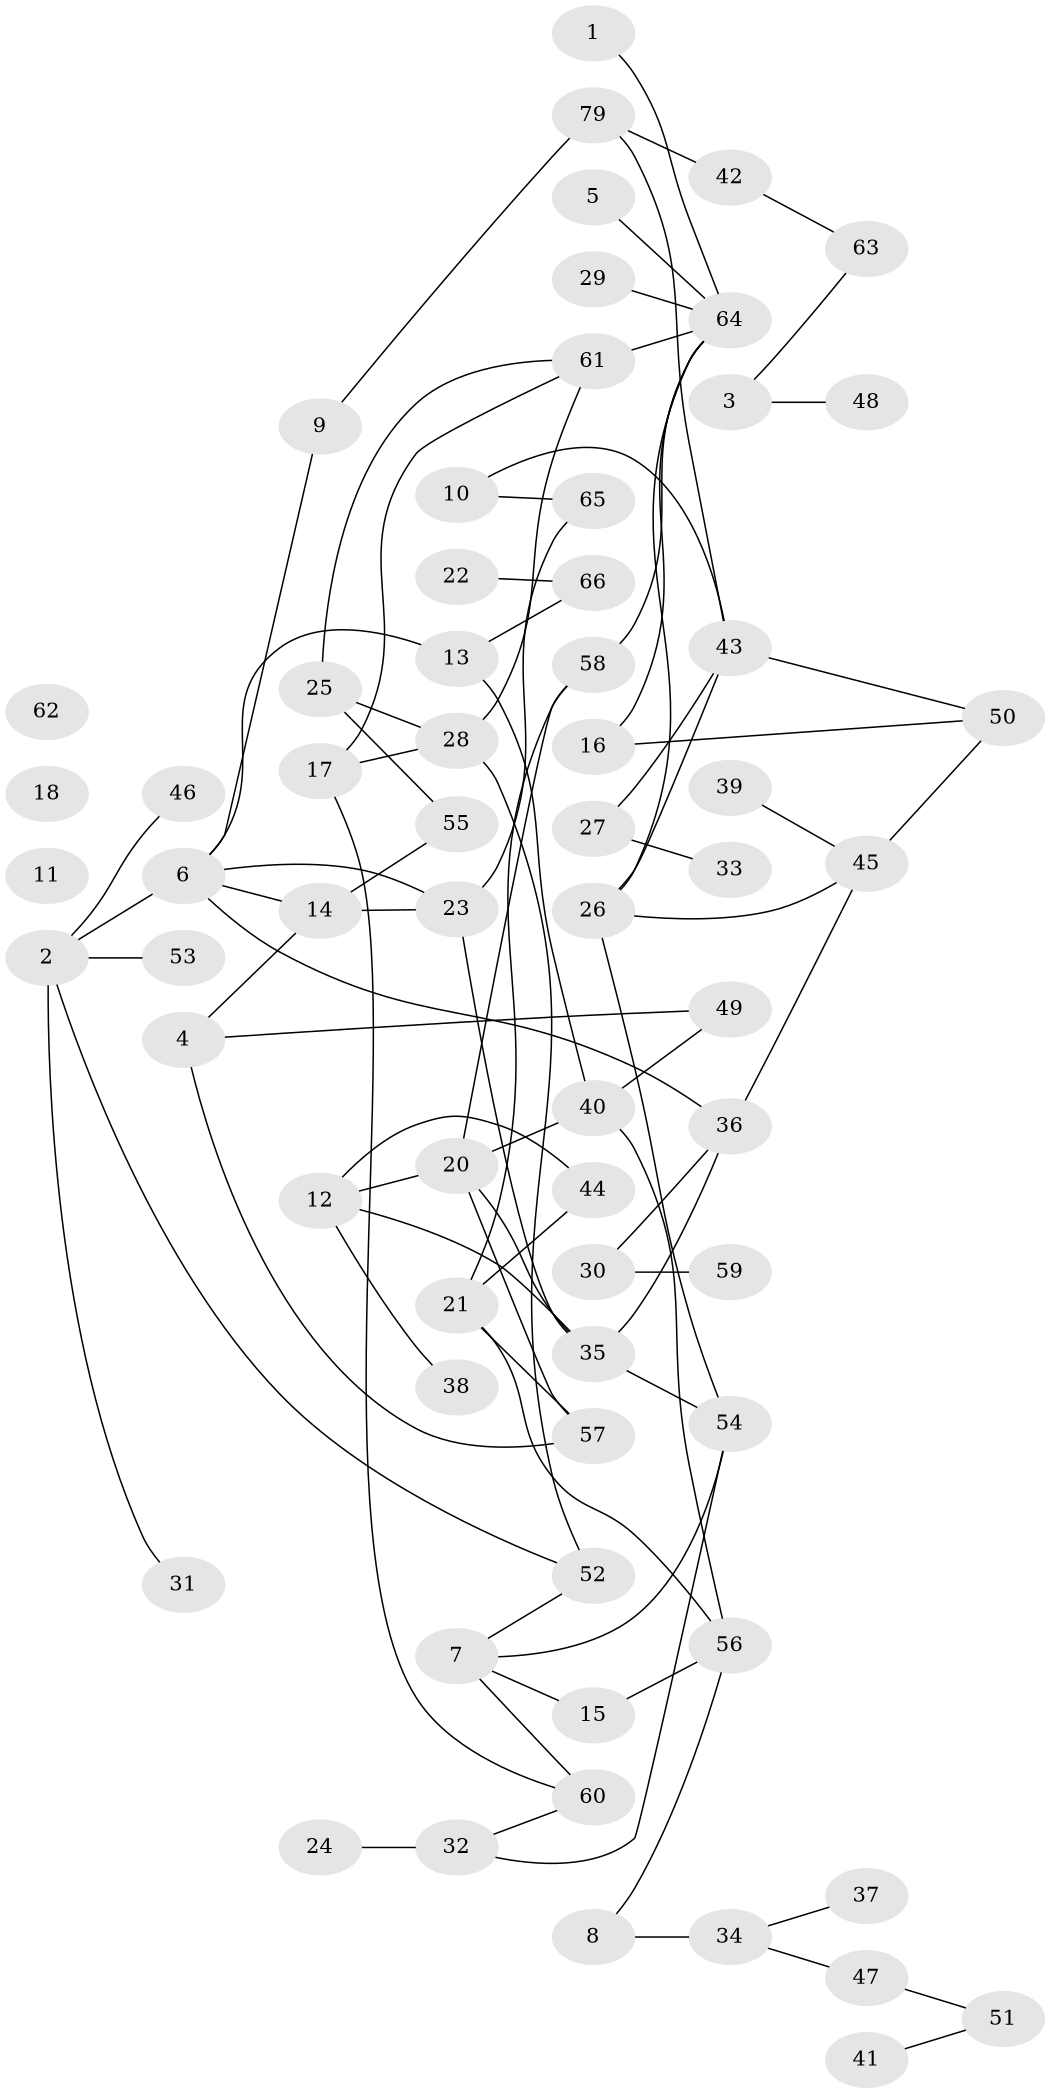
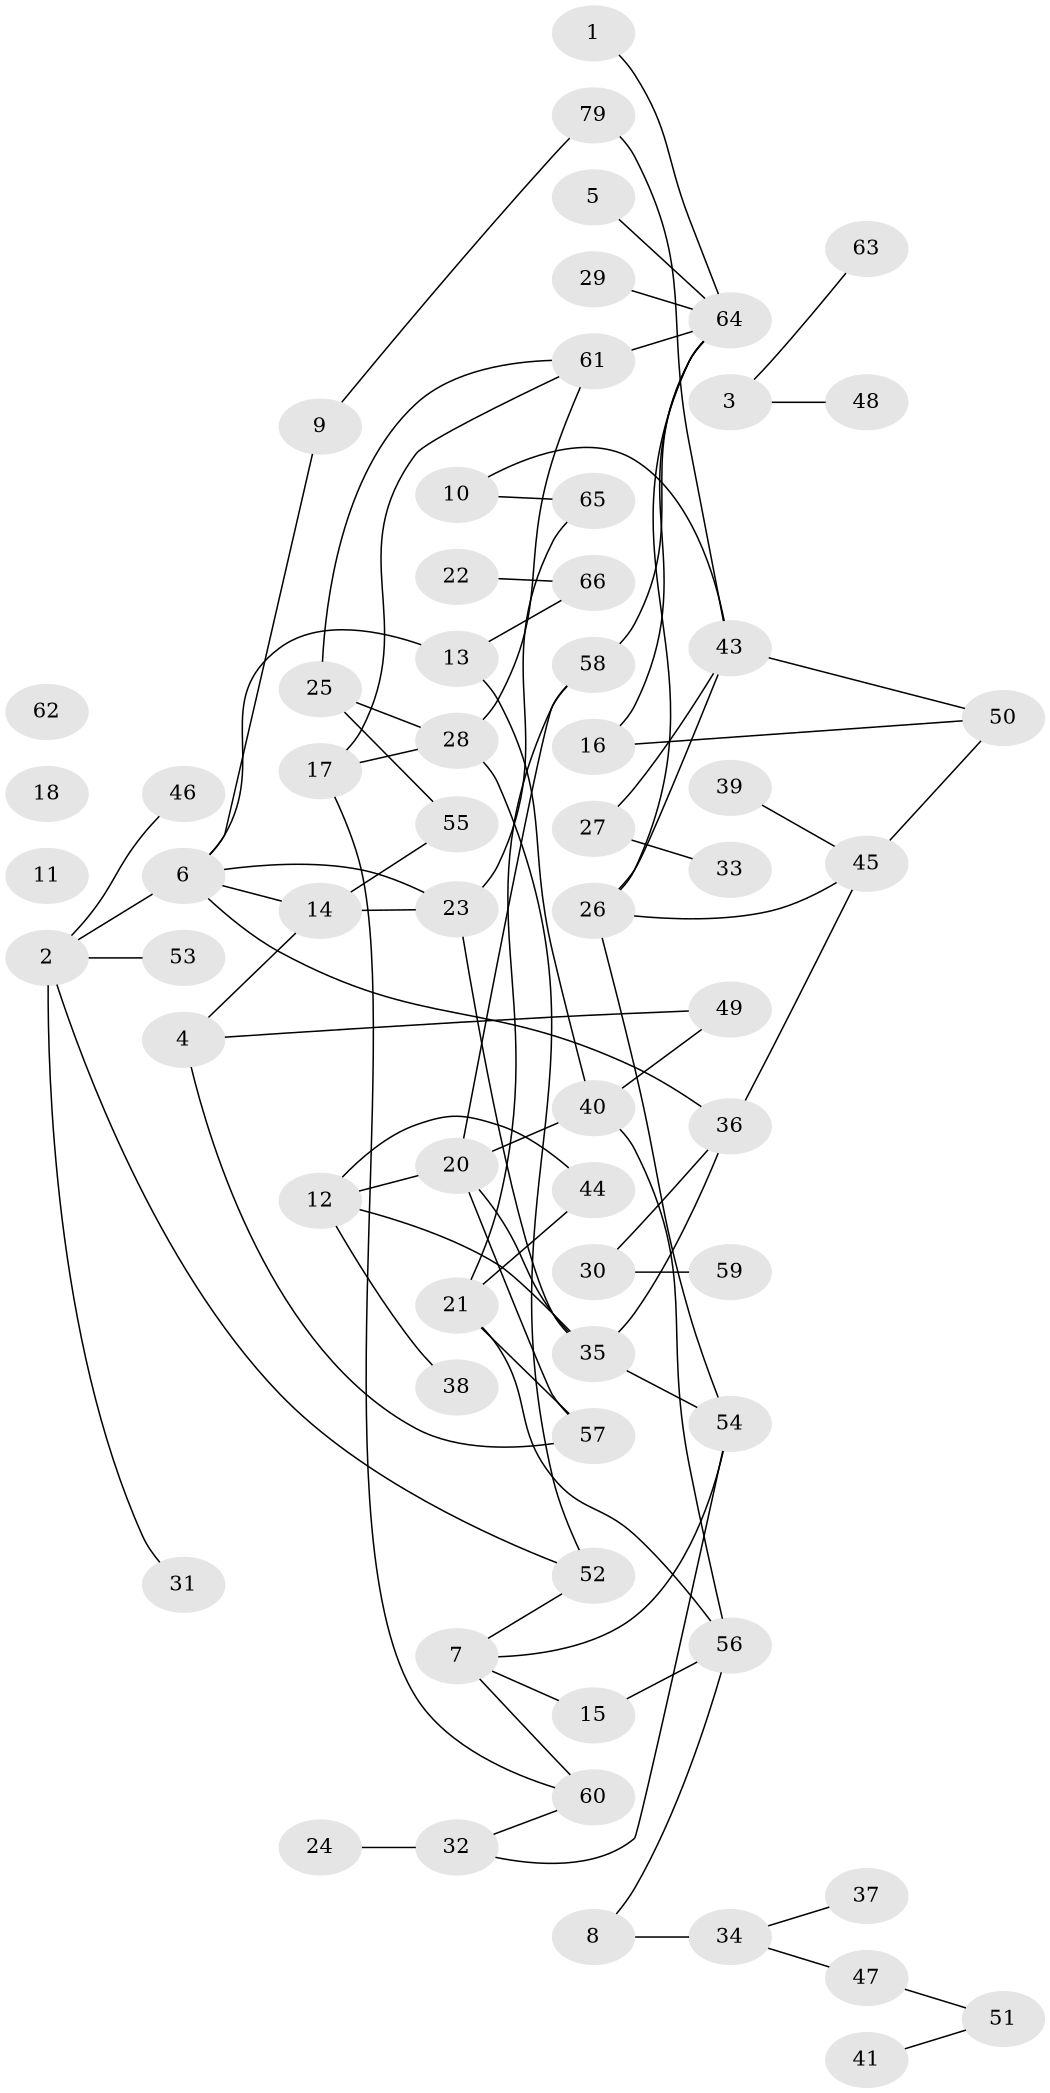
(730, 178) -> none
